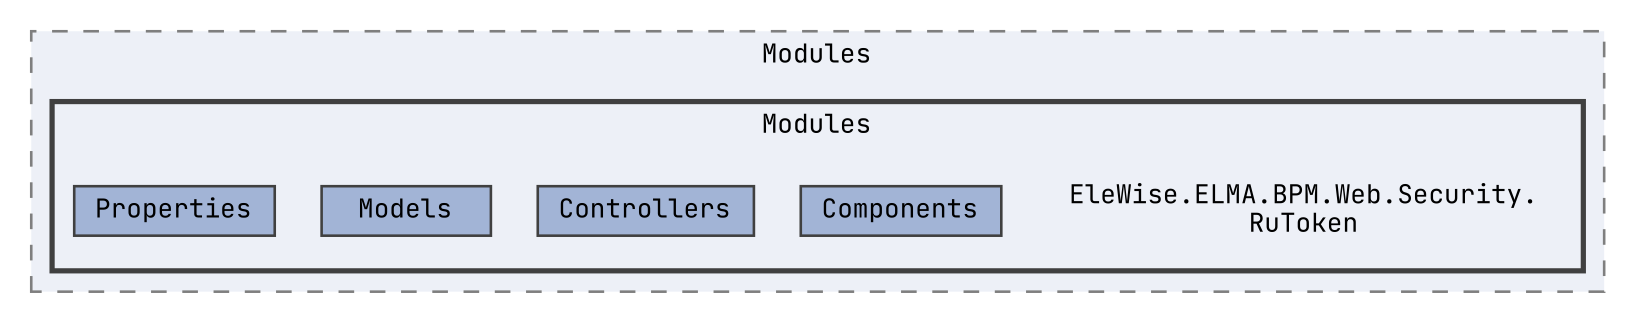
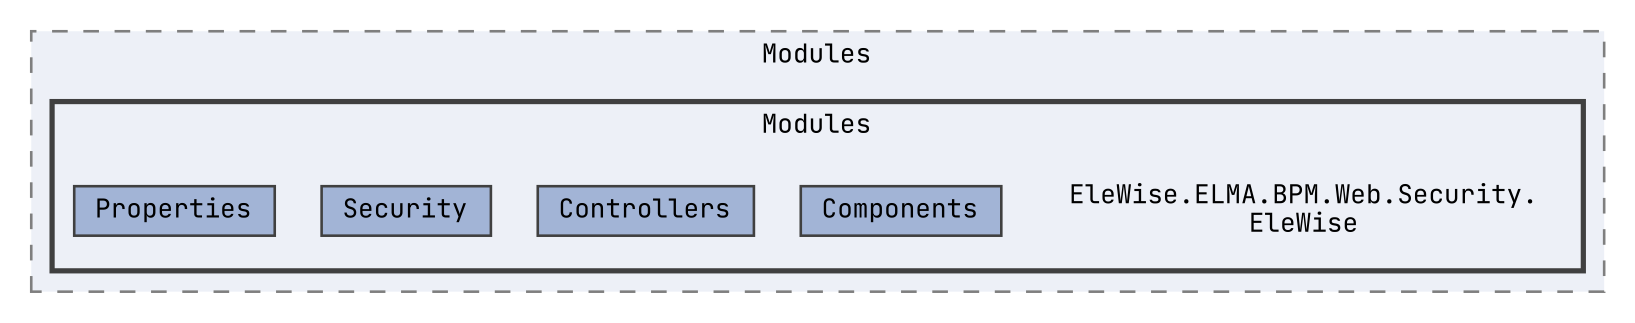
(406, 211) -> (406, 211)
(1305, 211) -> (1305, 211)
